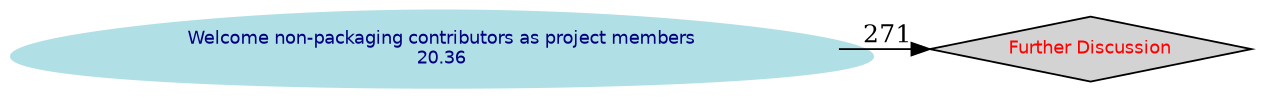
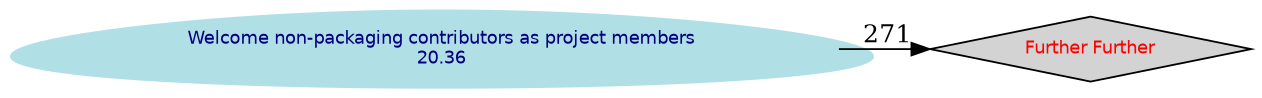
(1091, 49) -> (1091, 49)
